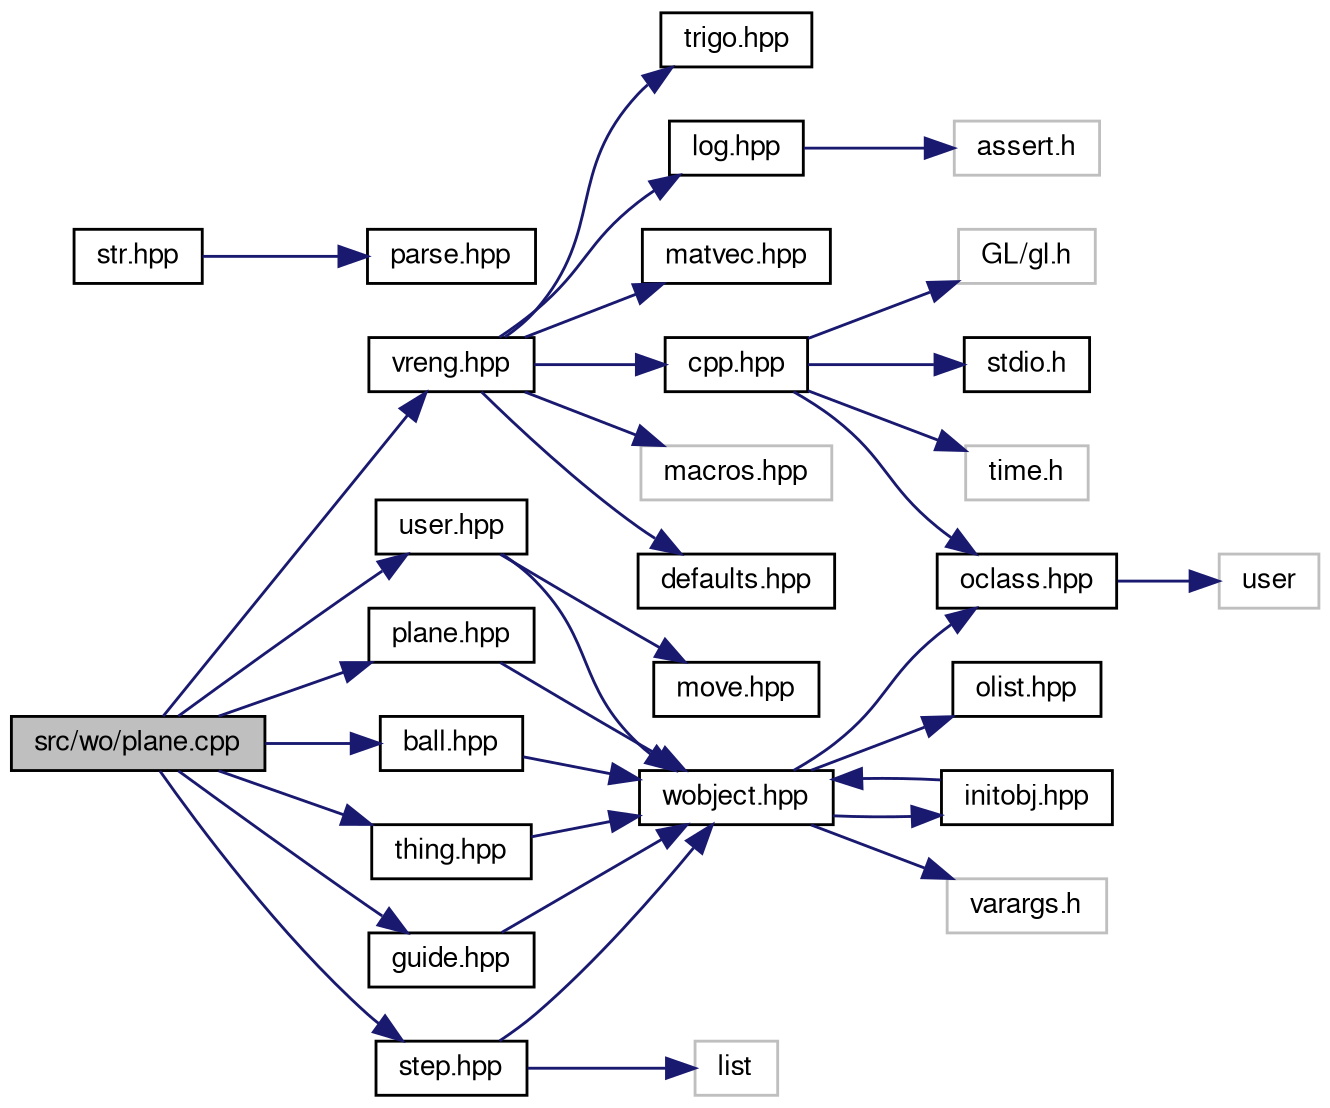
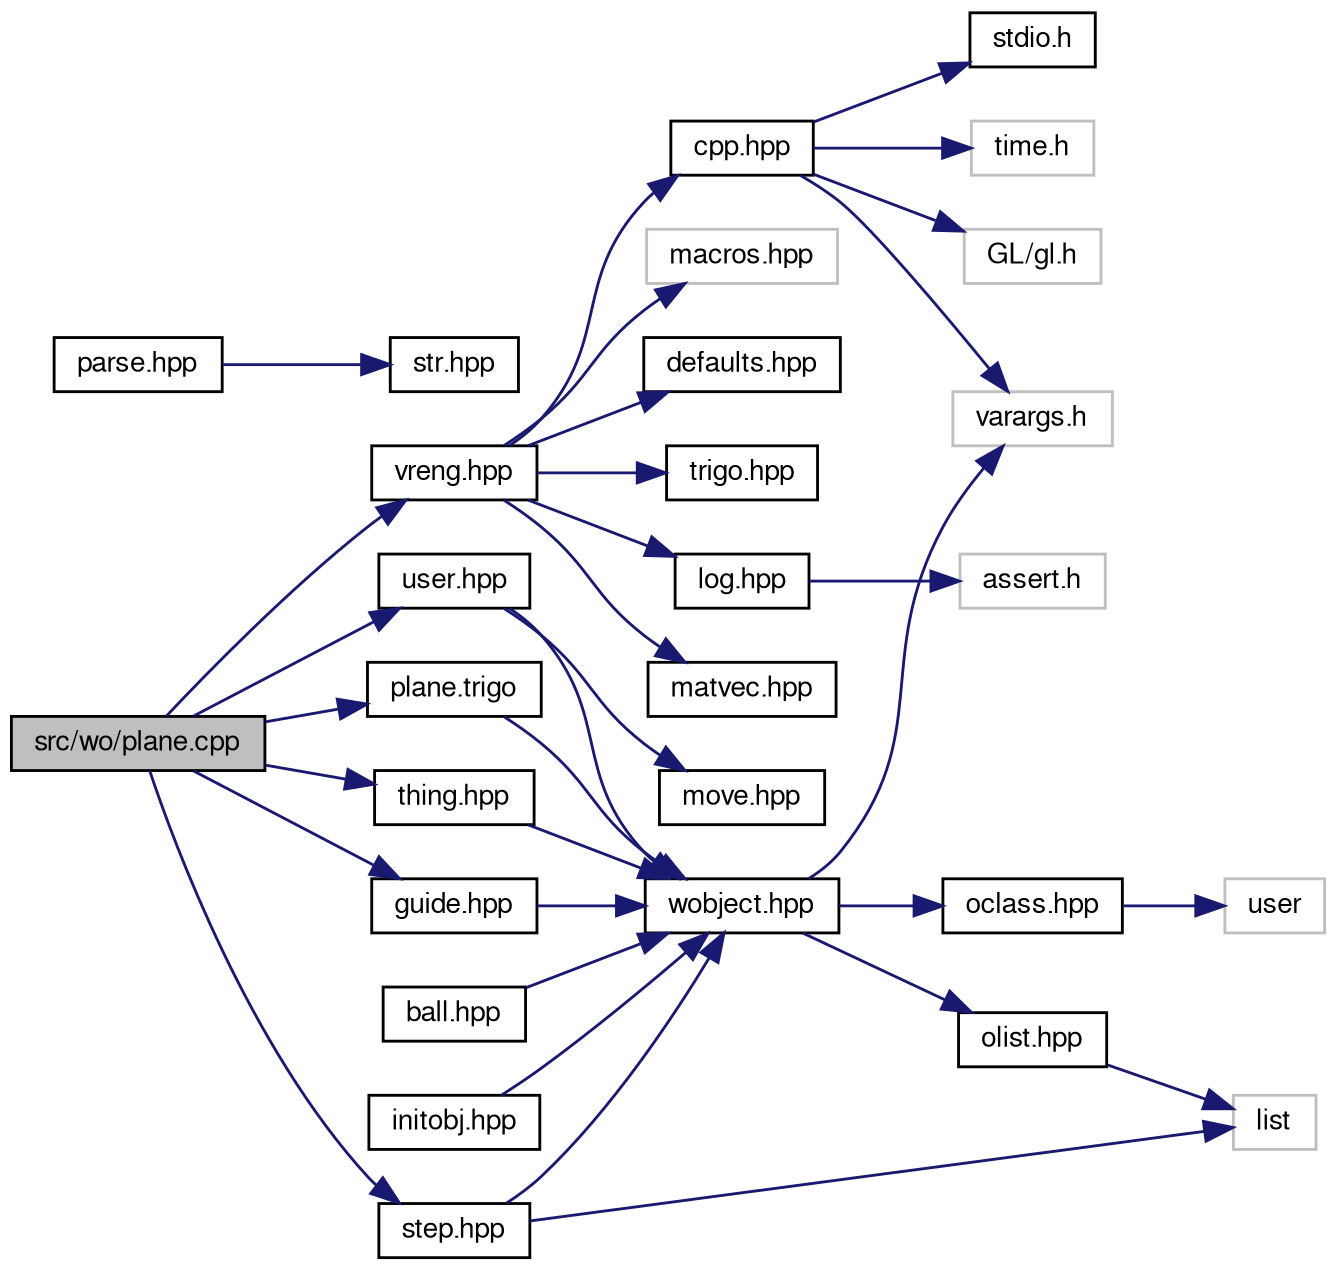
(270, 256) -> (292, 365)
(877, 460) -> (902, 265)
(452, 635) -> (454, 689)
(308, 743) -> none
(873, 817) -> none
none -> (1157, 1082)
